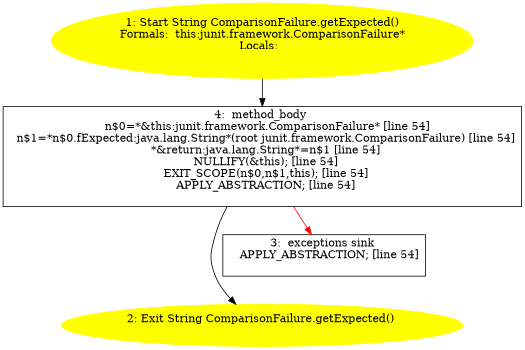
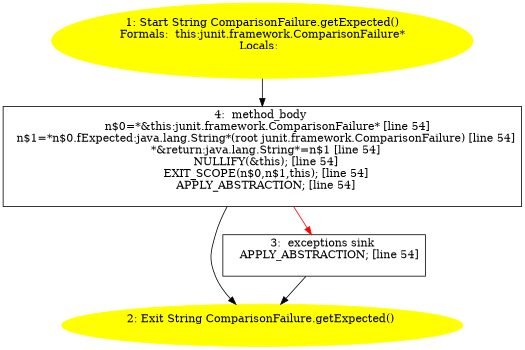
none -> (296, 287)
